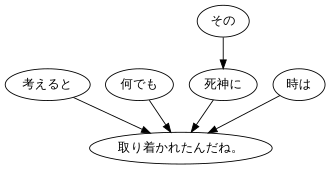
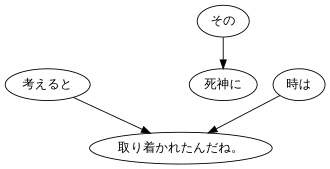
(139, 85) -> none
(205, 112) -> none
